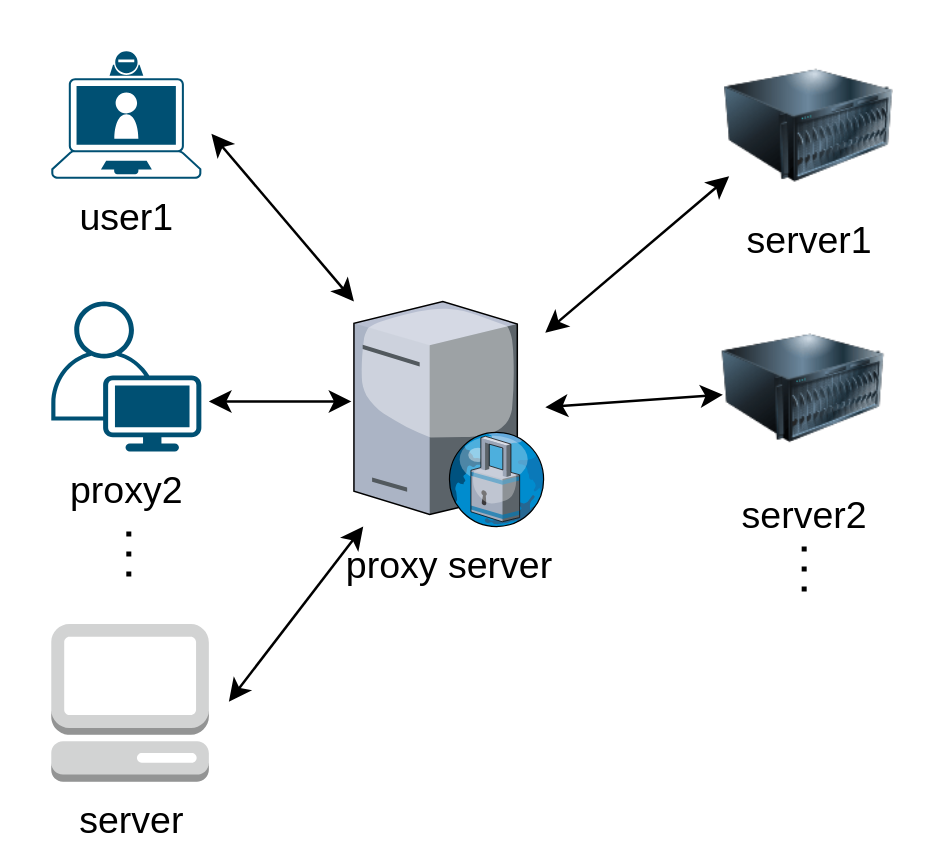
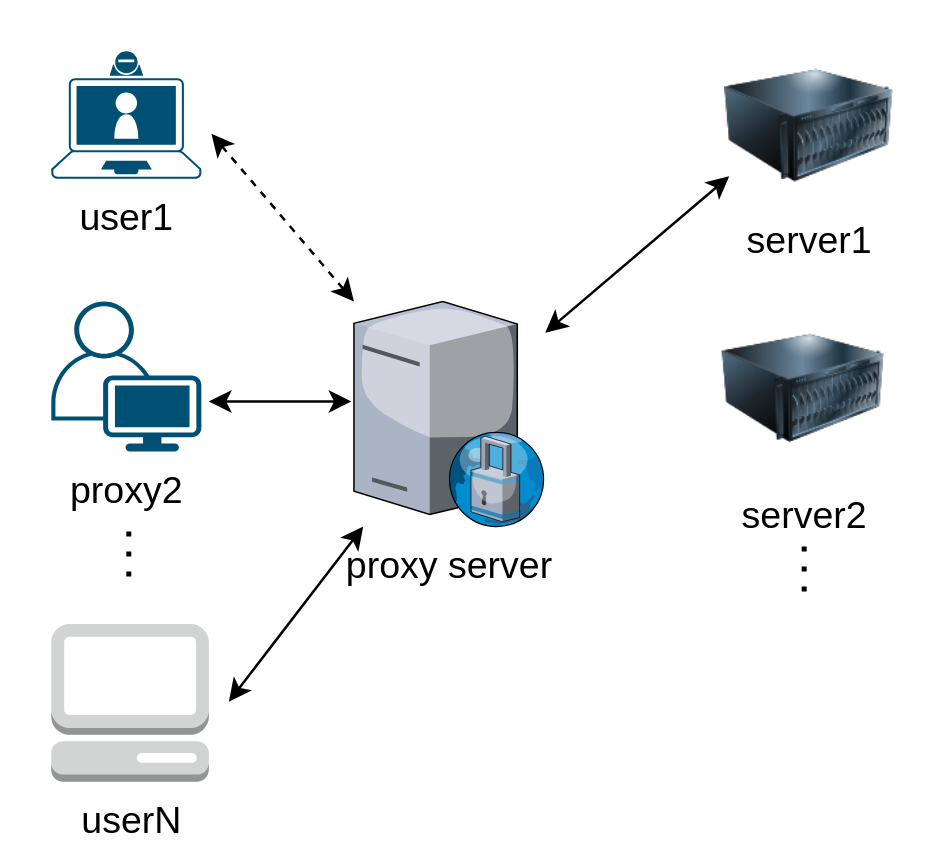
(281, 216) -> (281, 216)
(634, 401) -> none
(133, 821) -> (133, 821)
